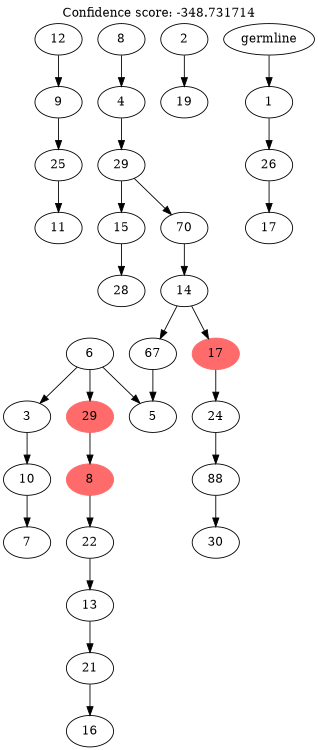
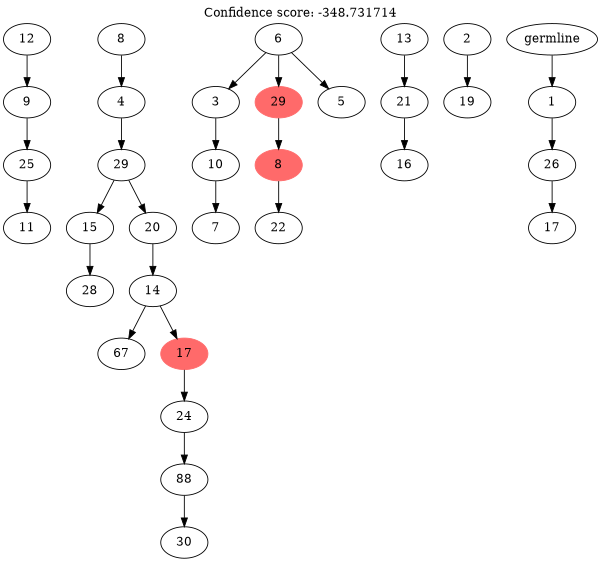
(184, 228) -> (153, 228)
(153, 381) -> none
(90, 570) -> none
